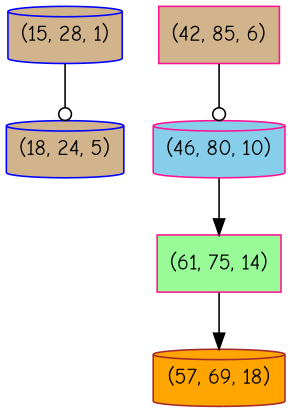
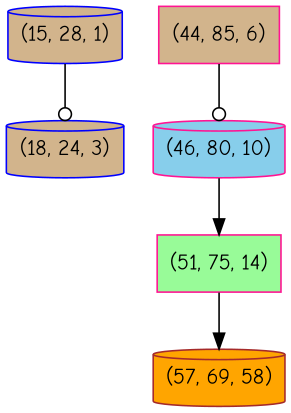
(219, 35) -> (219, 35)
(65, 149) -> (65, 149)
(219, 264) -> (219, 264)
(219, 378) -> (219, 378)
